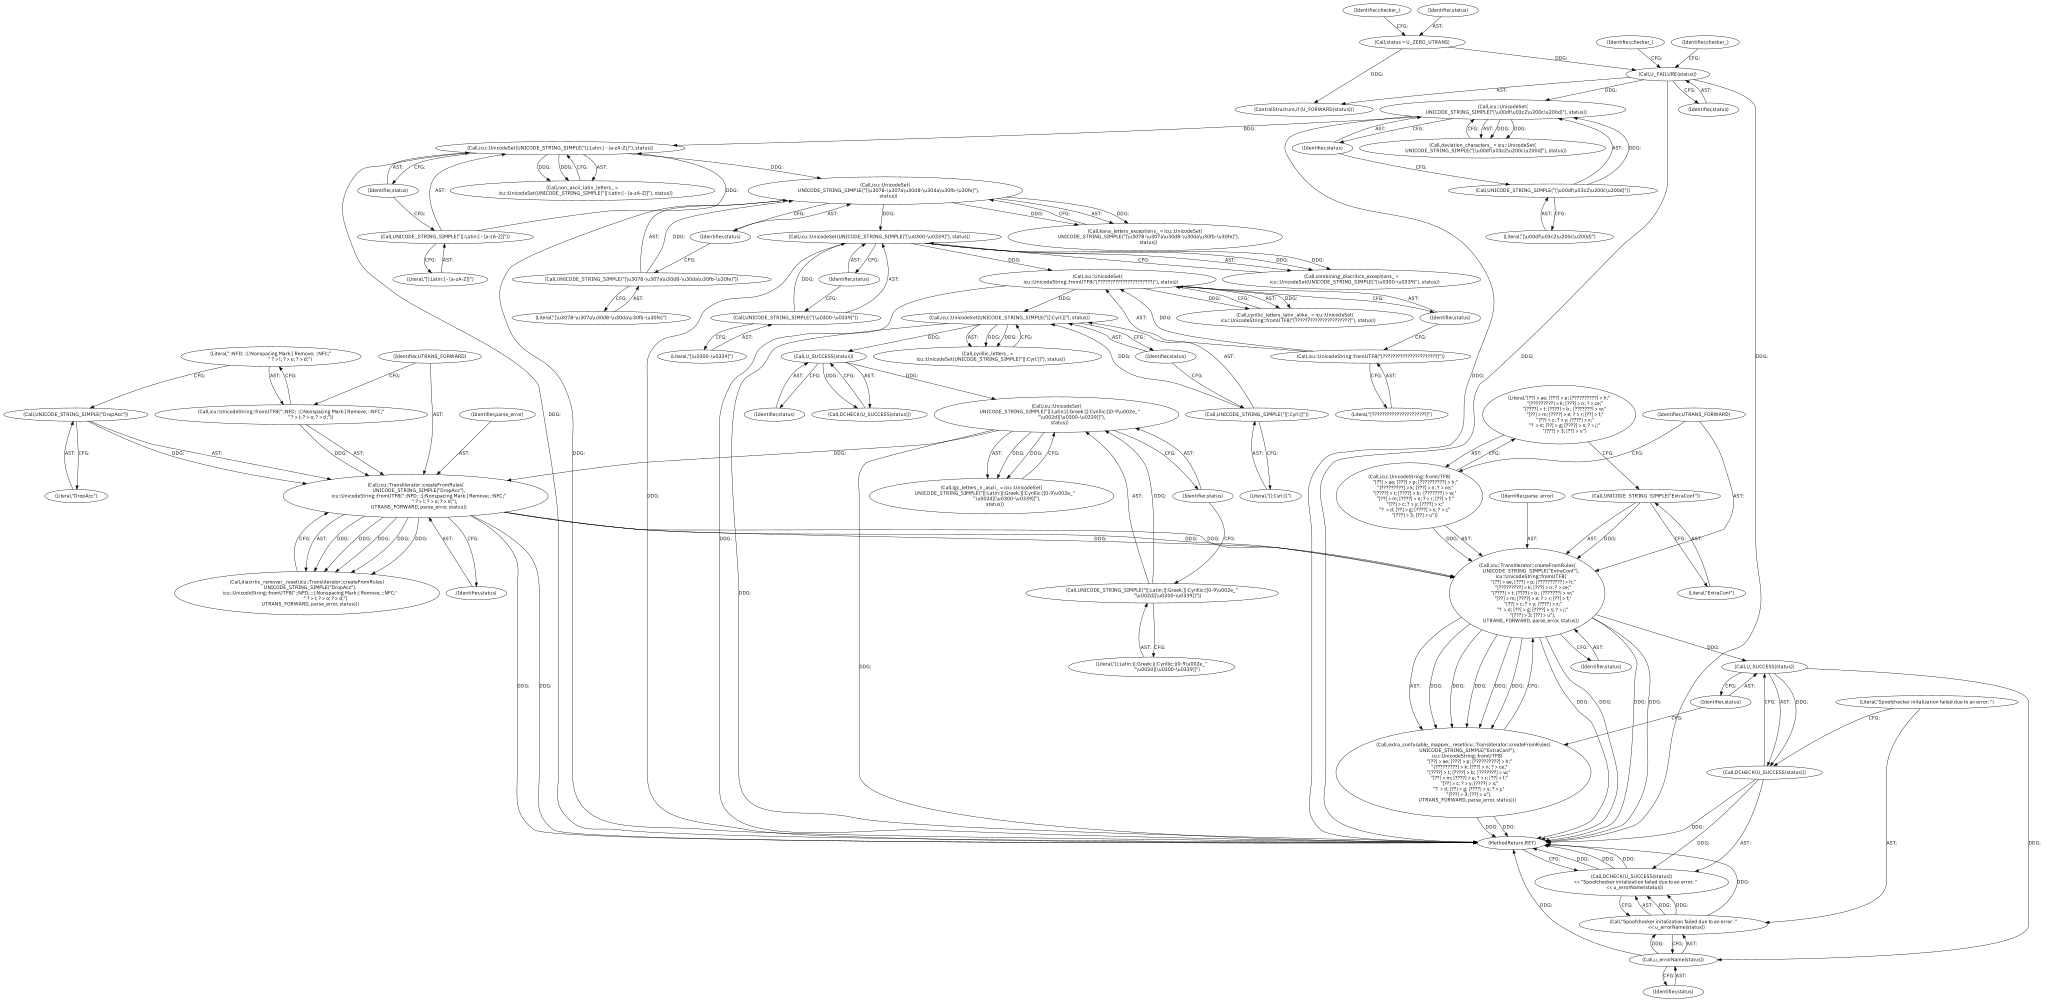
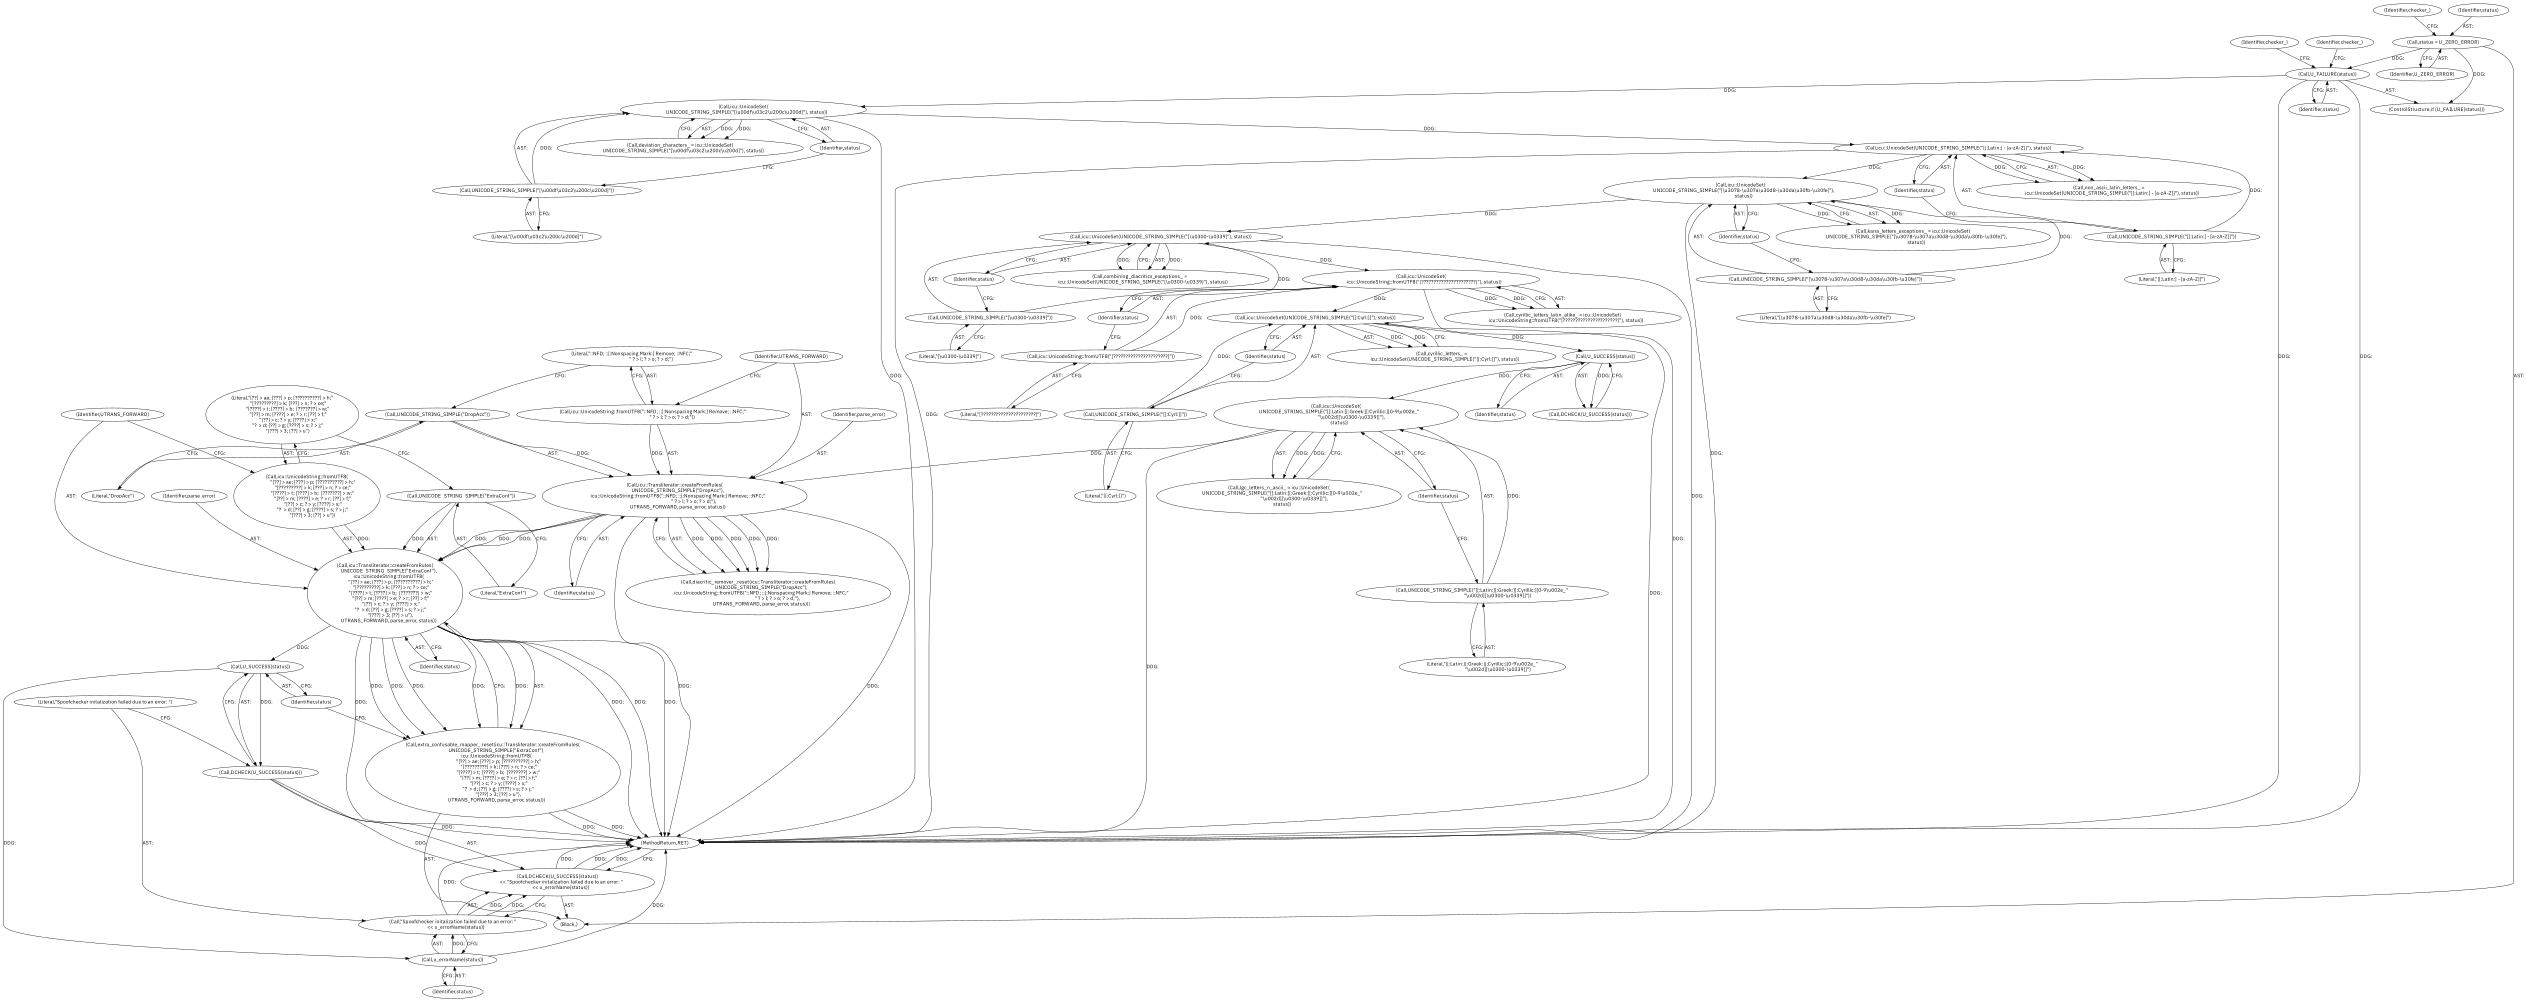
(1412, 42) -> (2443, 42)
none -> (2422, 74)
(1304, 110) -> (2437, 110)
none -> (569, 925)
